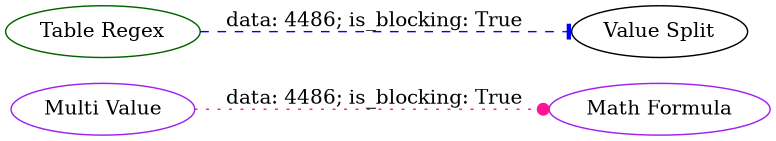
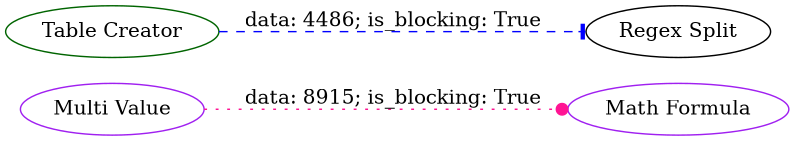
(103, 32) -> (112, 32)
(660, 32) -> (678, 32)
(375, 98) -> (393, 98)
